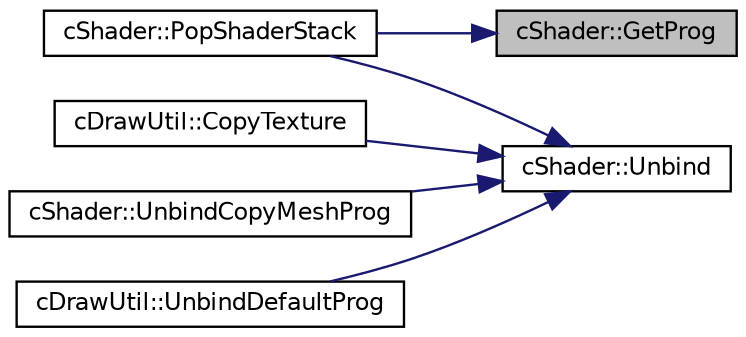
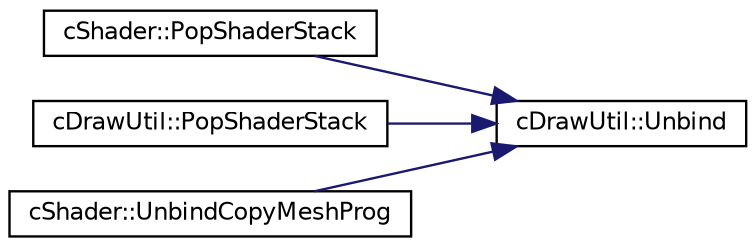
(617, 33) -> none
(210, 124) -> (210, 124)
(617, 169) -> (621, 124)
(210, 304) -> none
